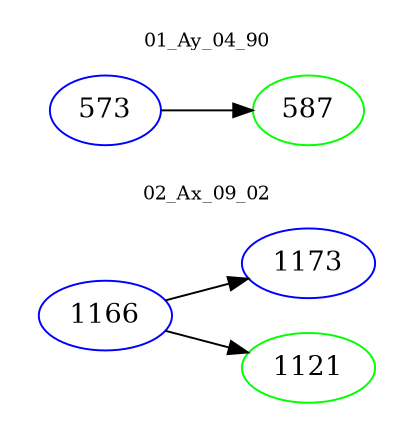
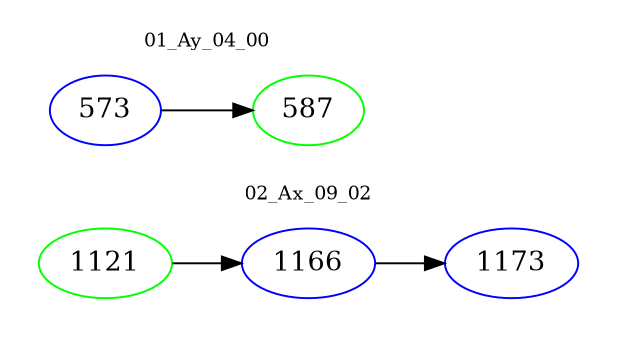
(207, 42) -> (207, 42)
(197, 339) -> (197, 263)
